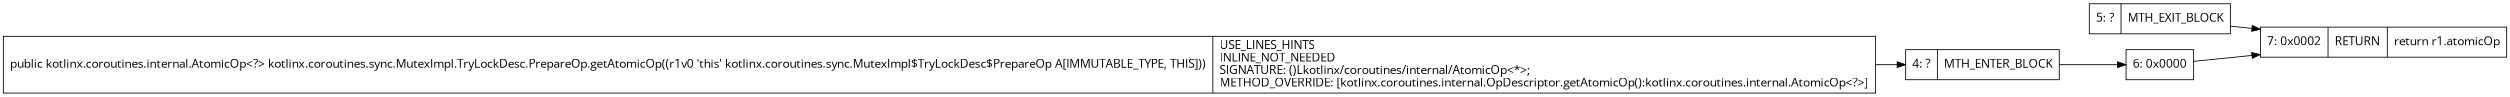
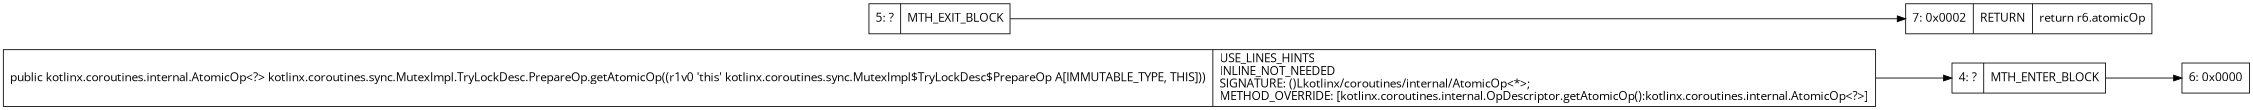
(2447, 42) -> (2092, 18)
(2223, 58) -> none
